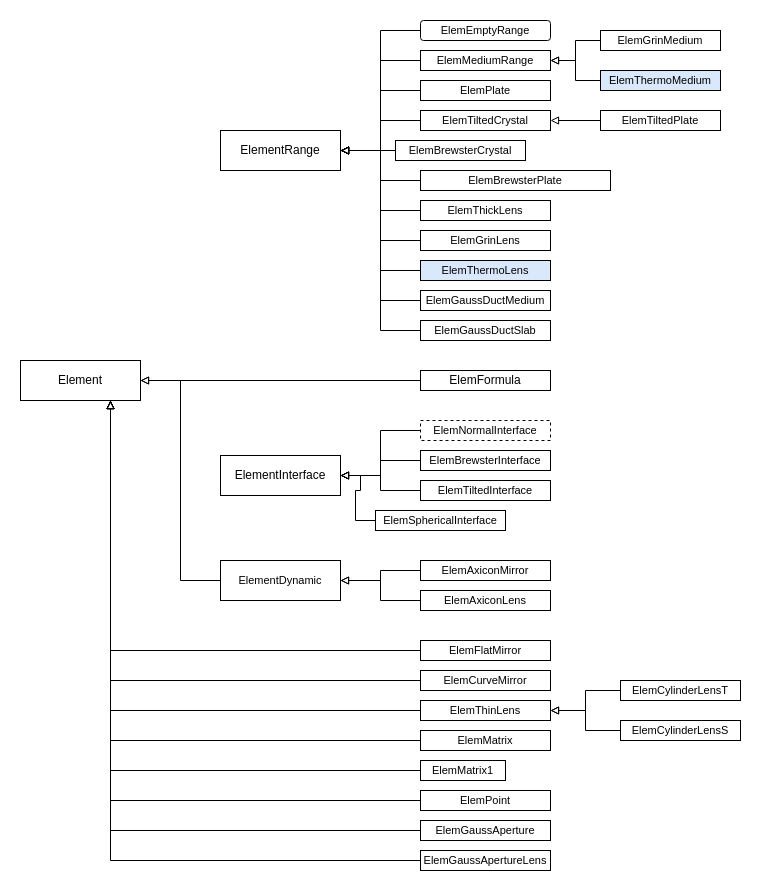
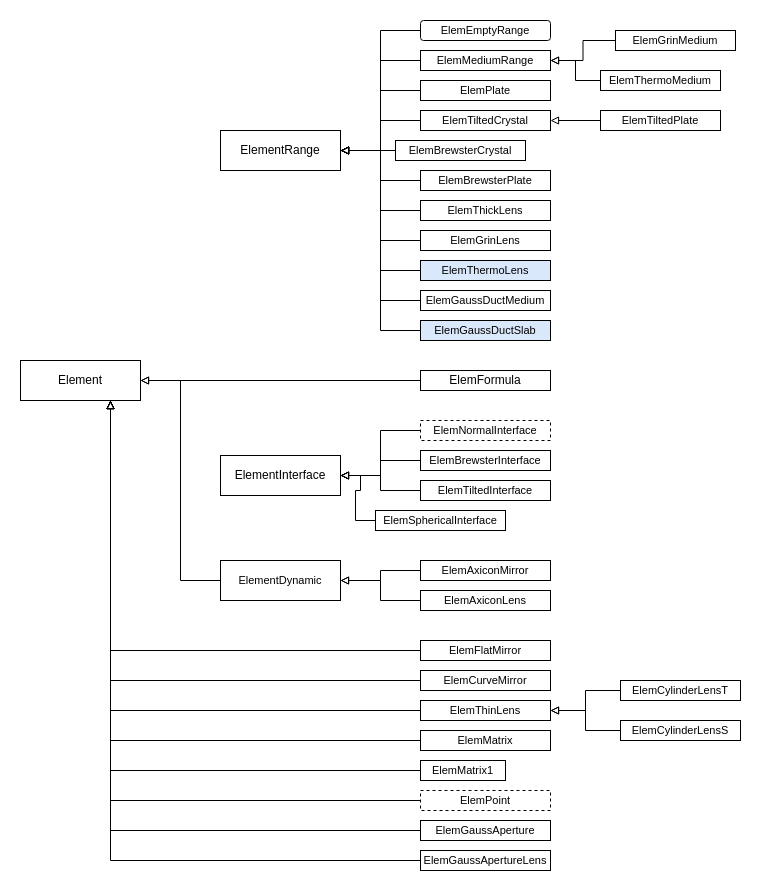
(661, 41) -> (676, 41)
(661, 81) -> (661, 81)
(516, 181) -> (486, 181)
(486, 331) -> (486, 331)
(486, 801) -> (486, 801)
